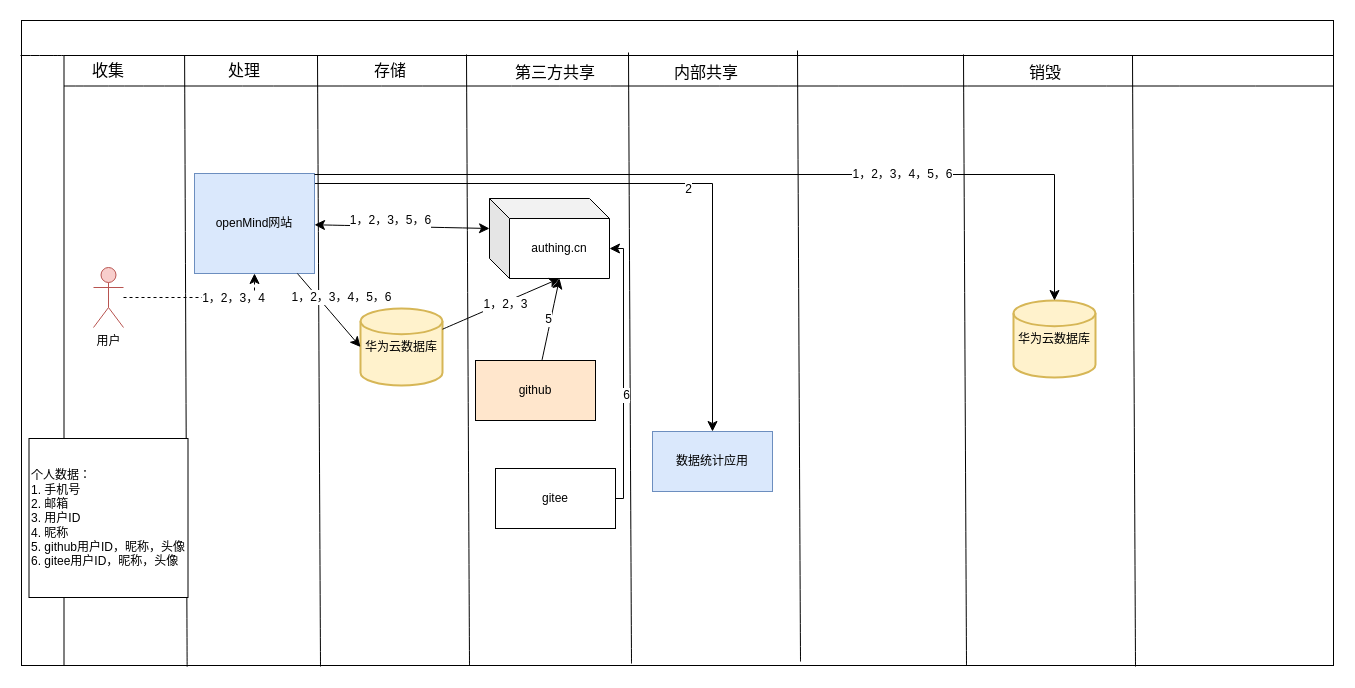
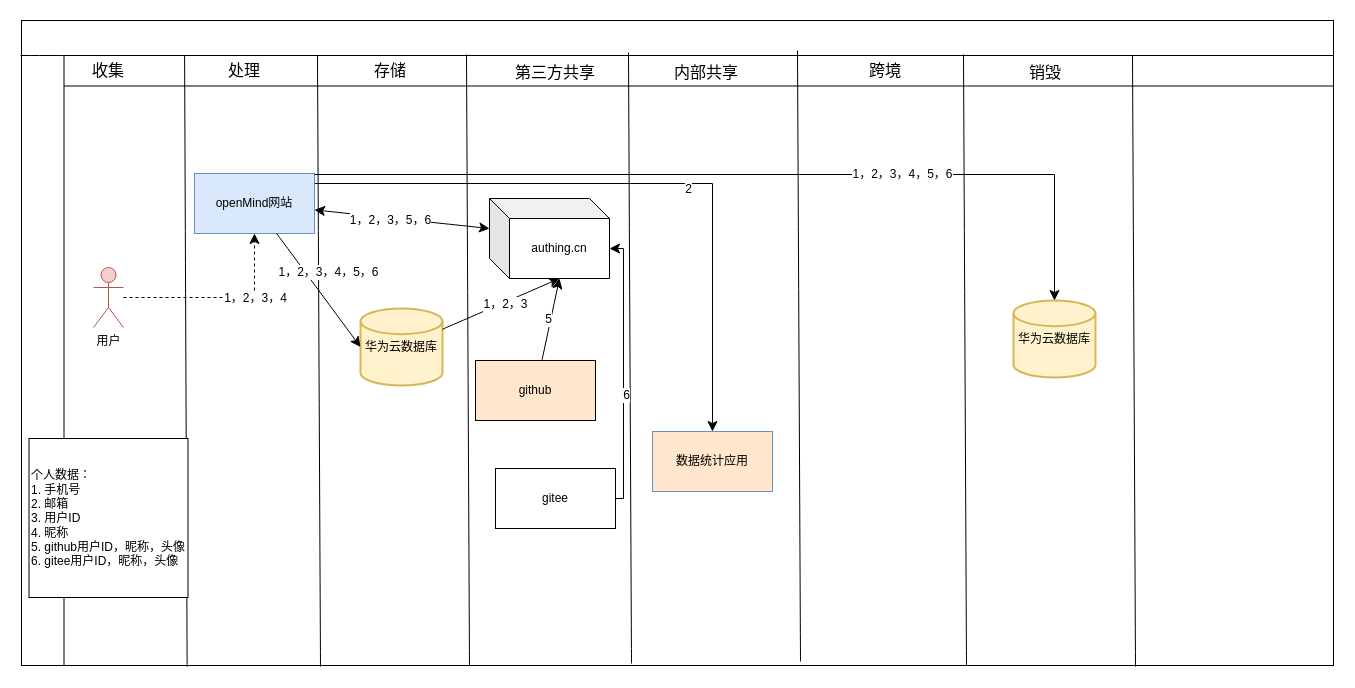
none -> (886, 71)
(255, 224) -> (255, 204)
(713, 462) -> (713, 462)
